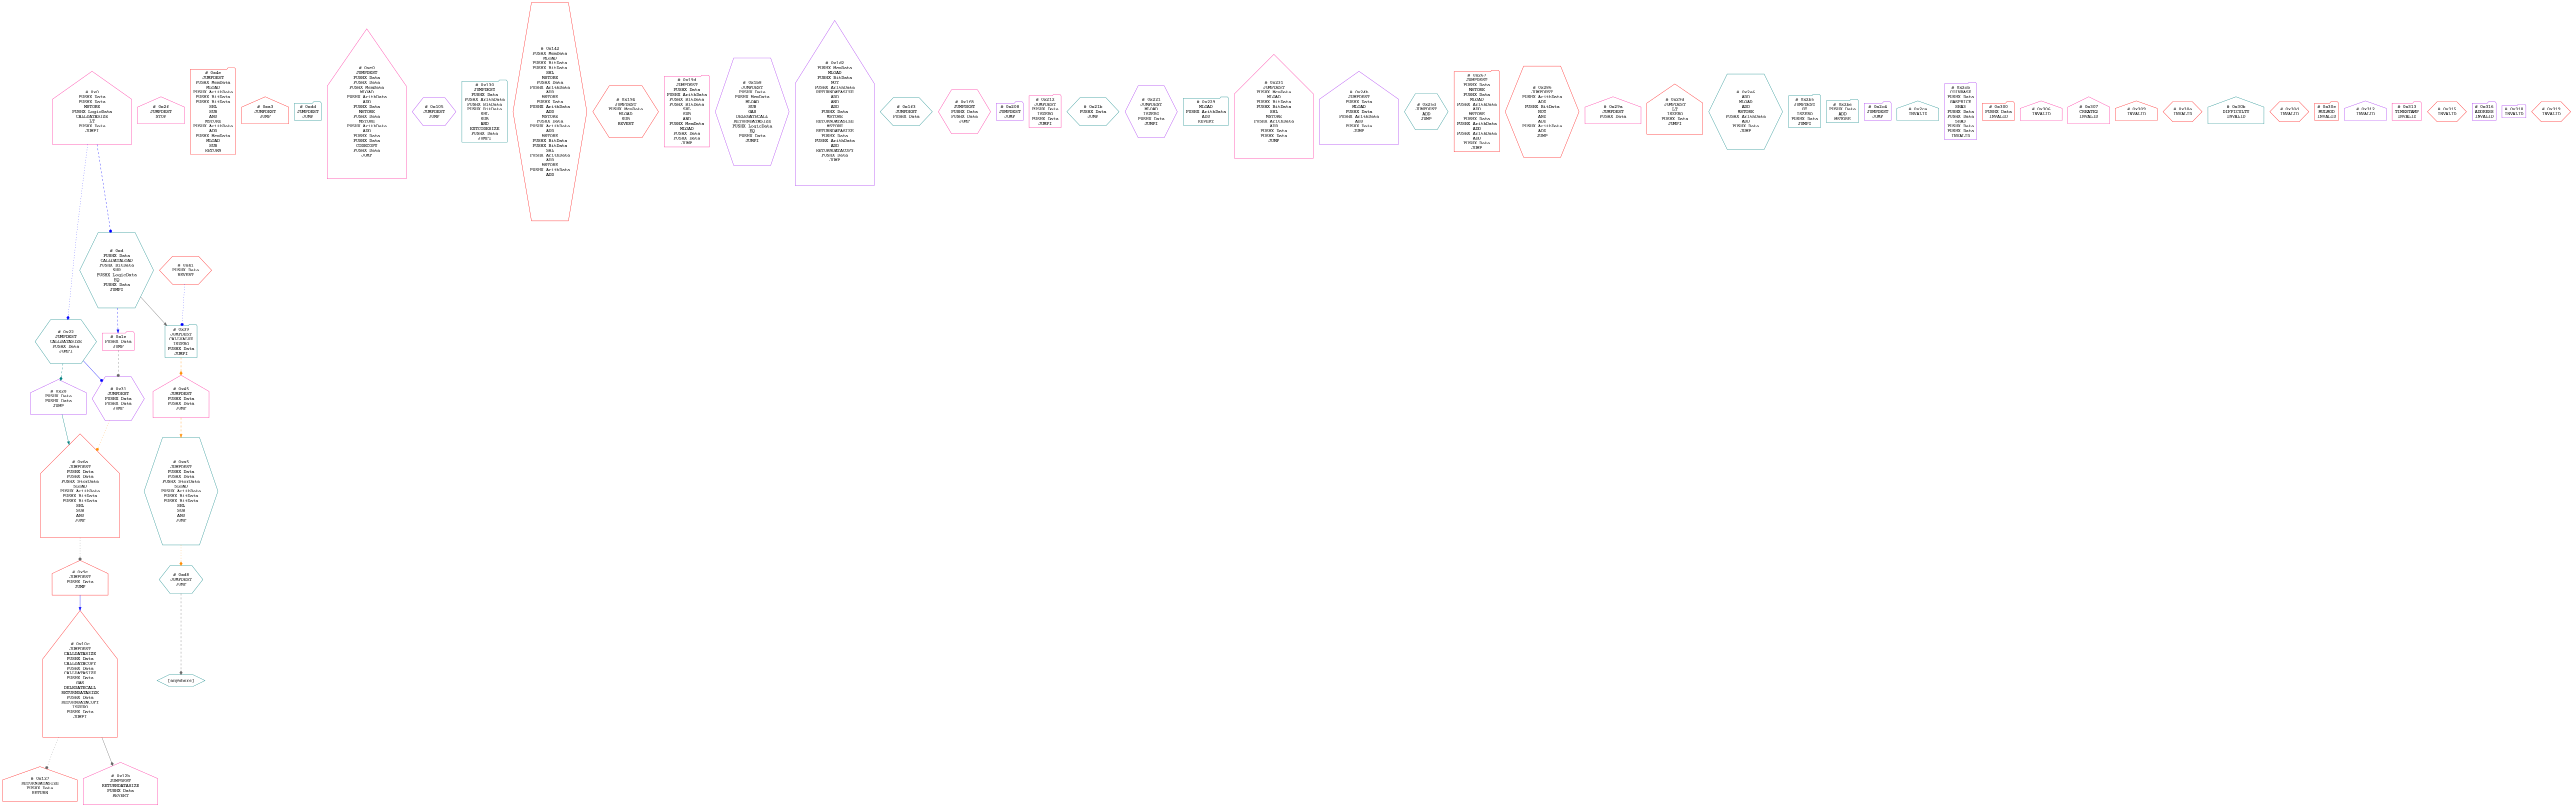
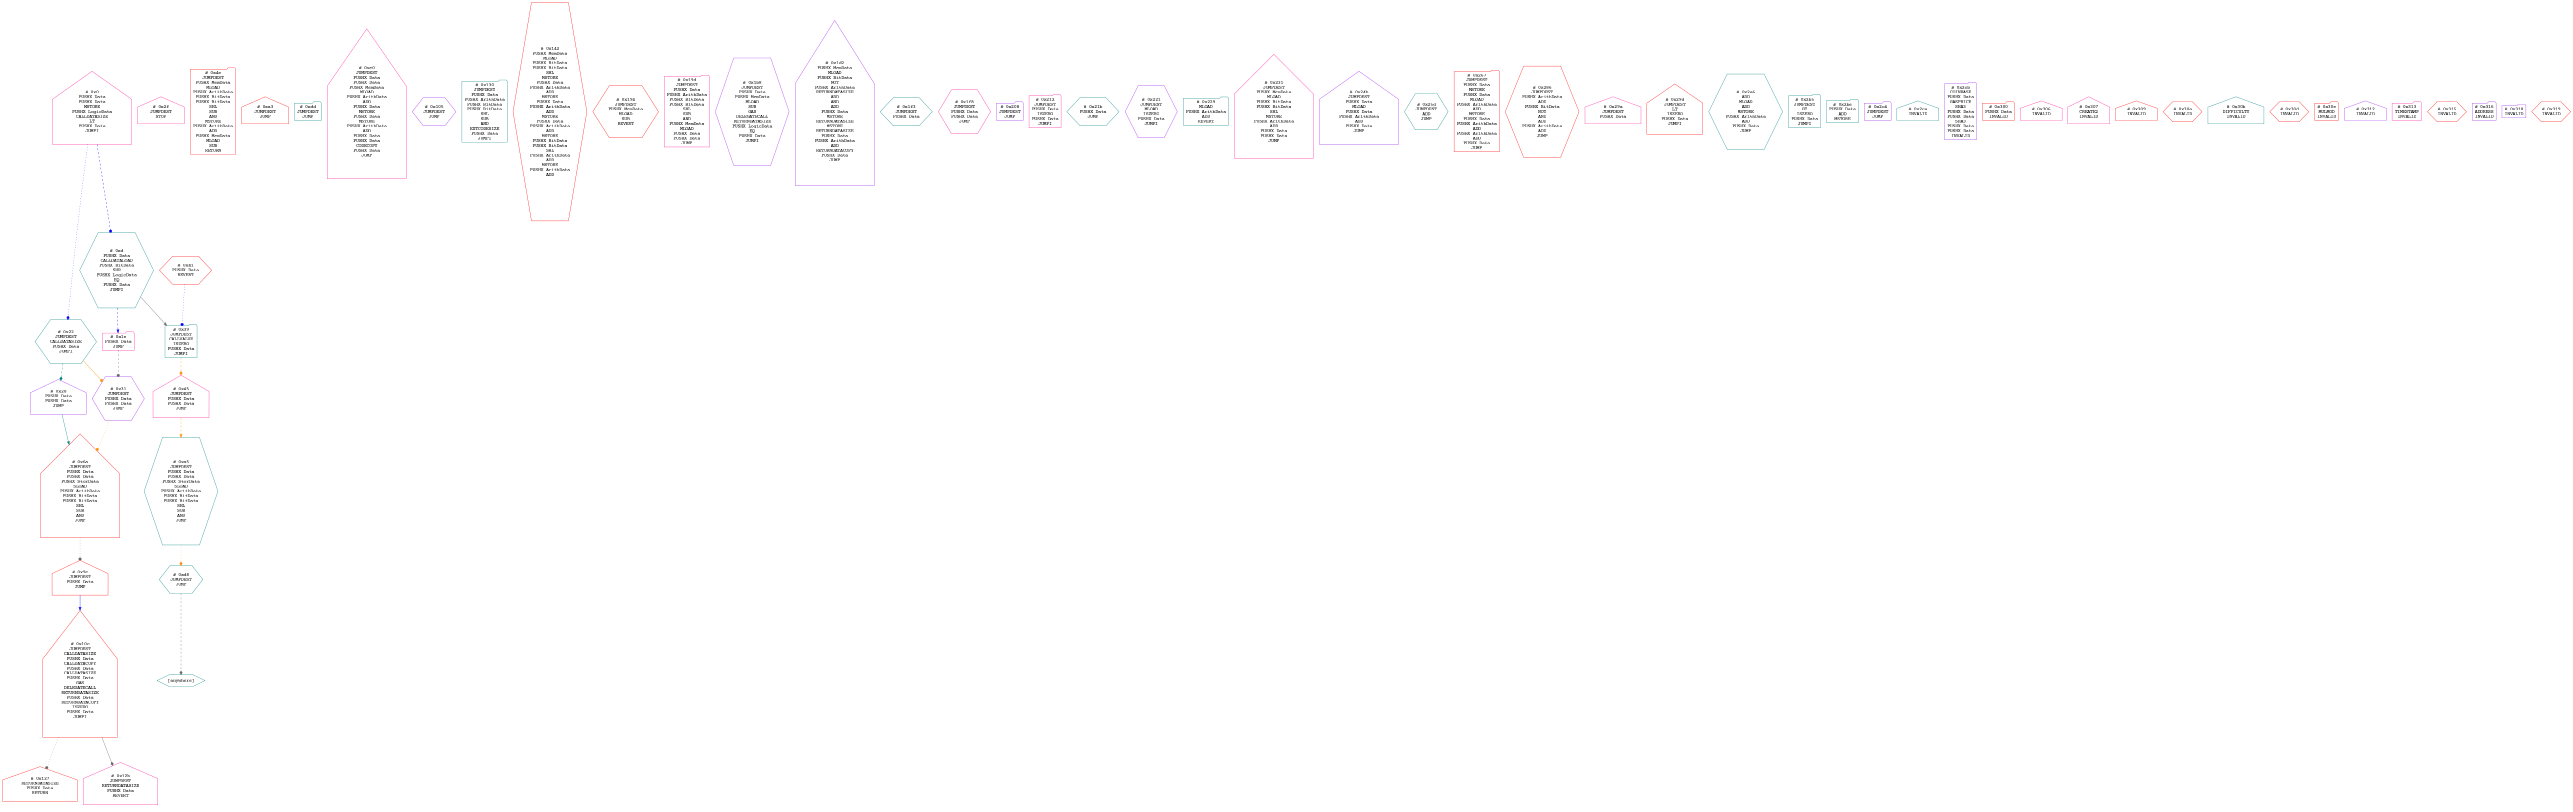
(92, 370) -> (92, 370)
